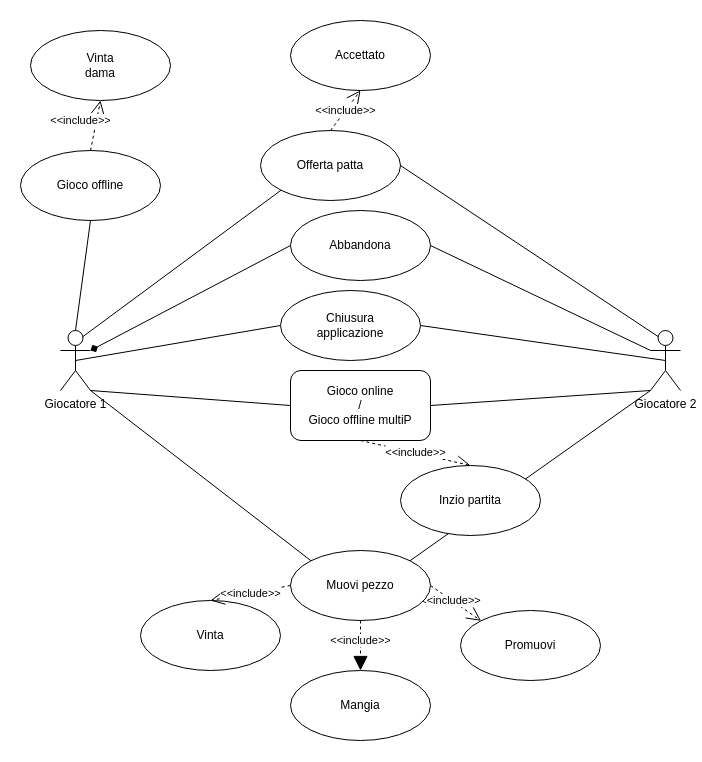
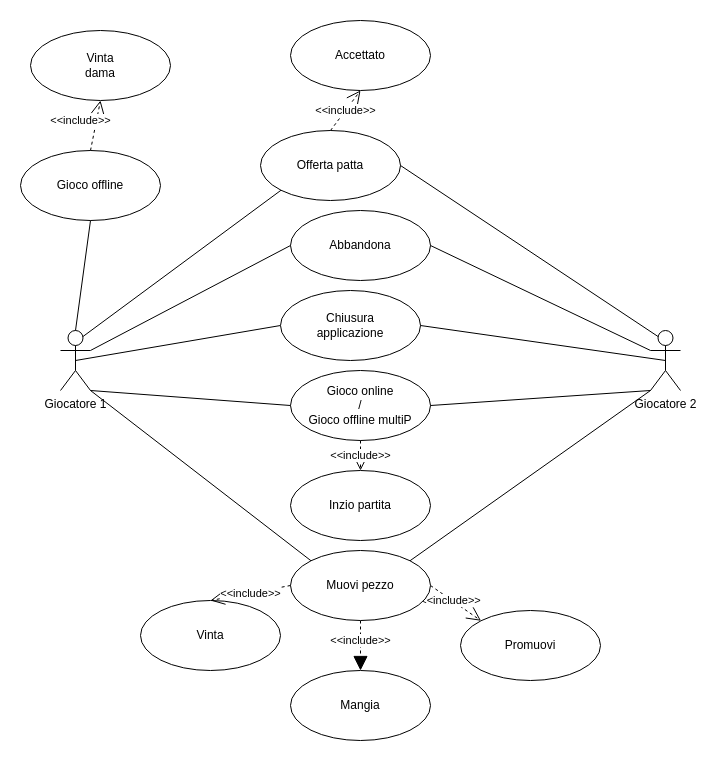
(98, 346) -> (95, 348)
(361, 406) -> (361, 406)
(471, 501) -> (361, 506)
